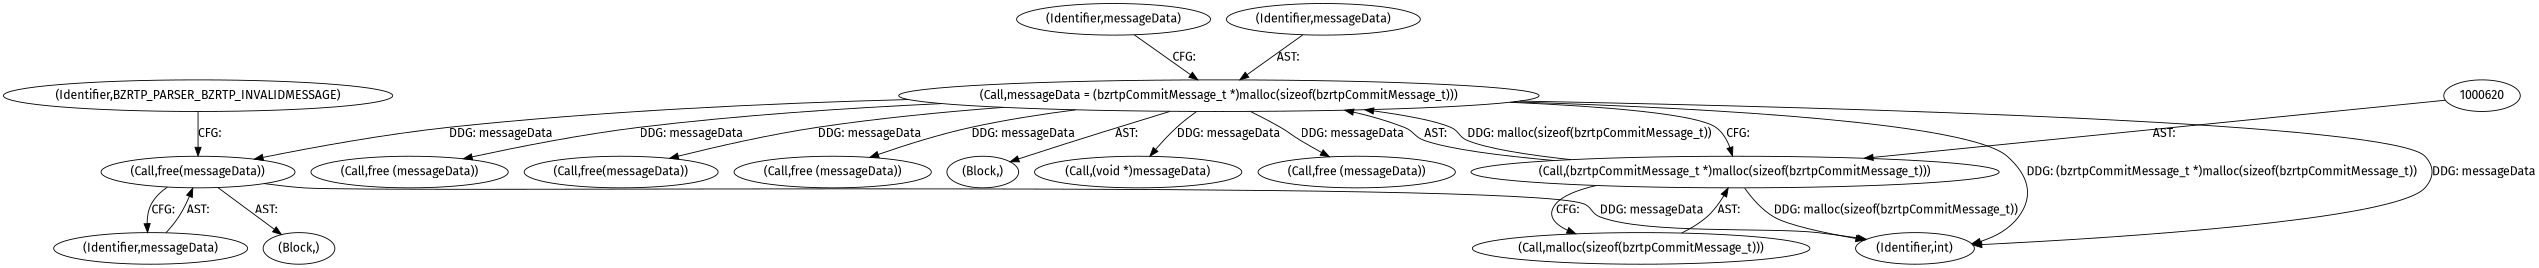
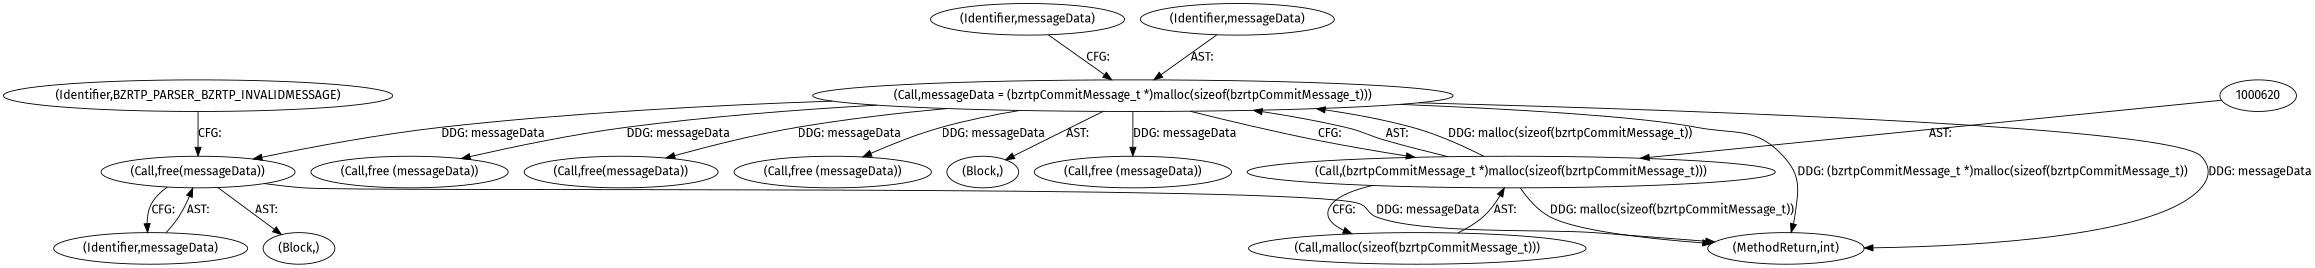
(1138, 172) -> none
(1915, 248) -> (1786, 248)
